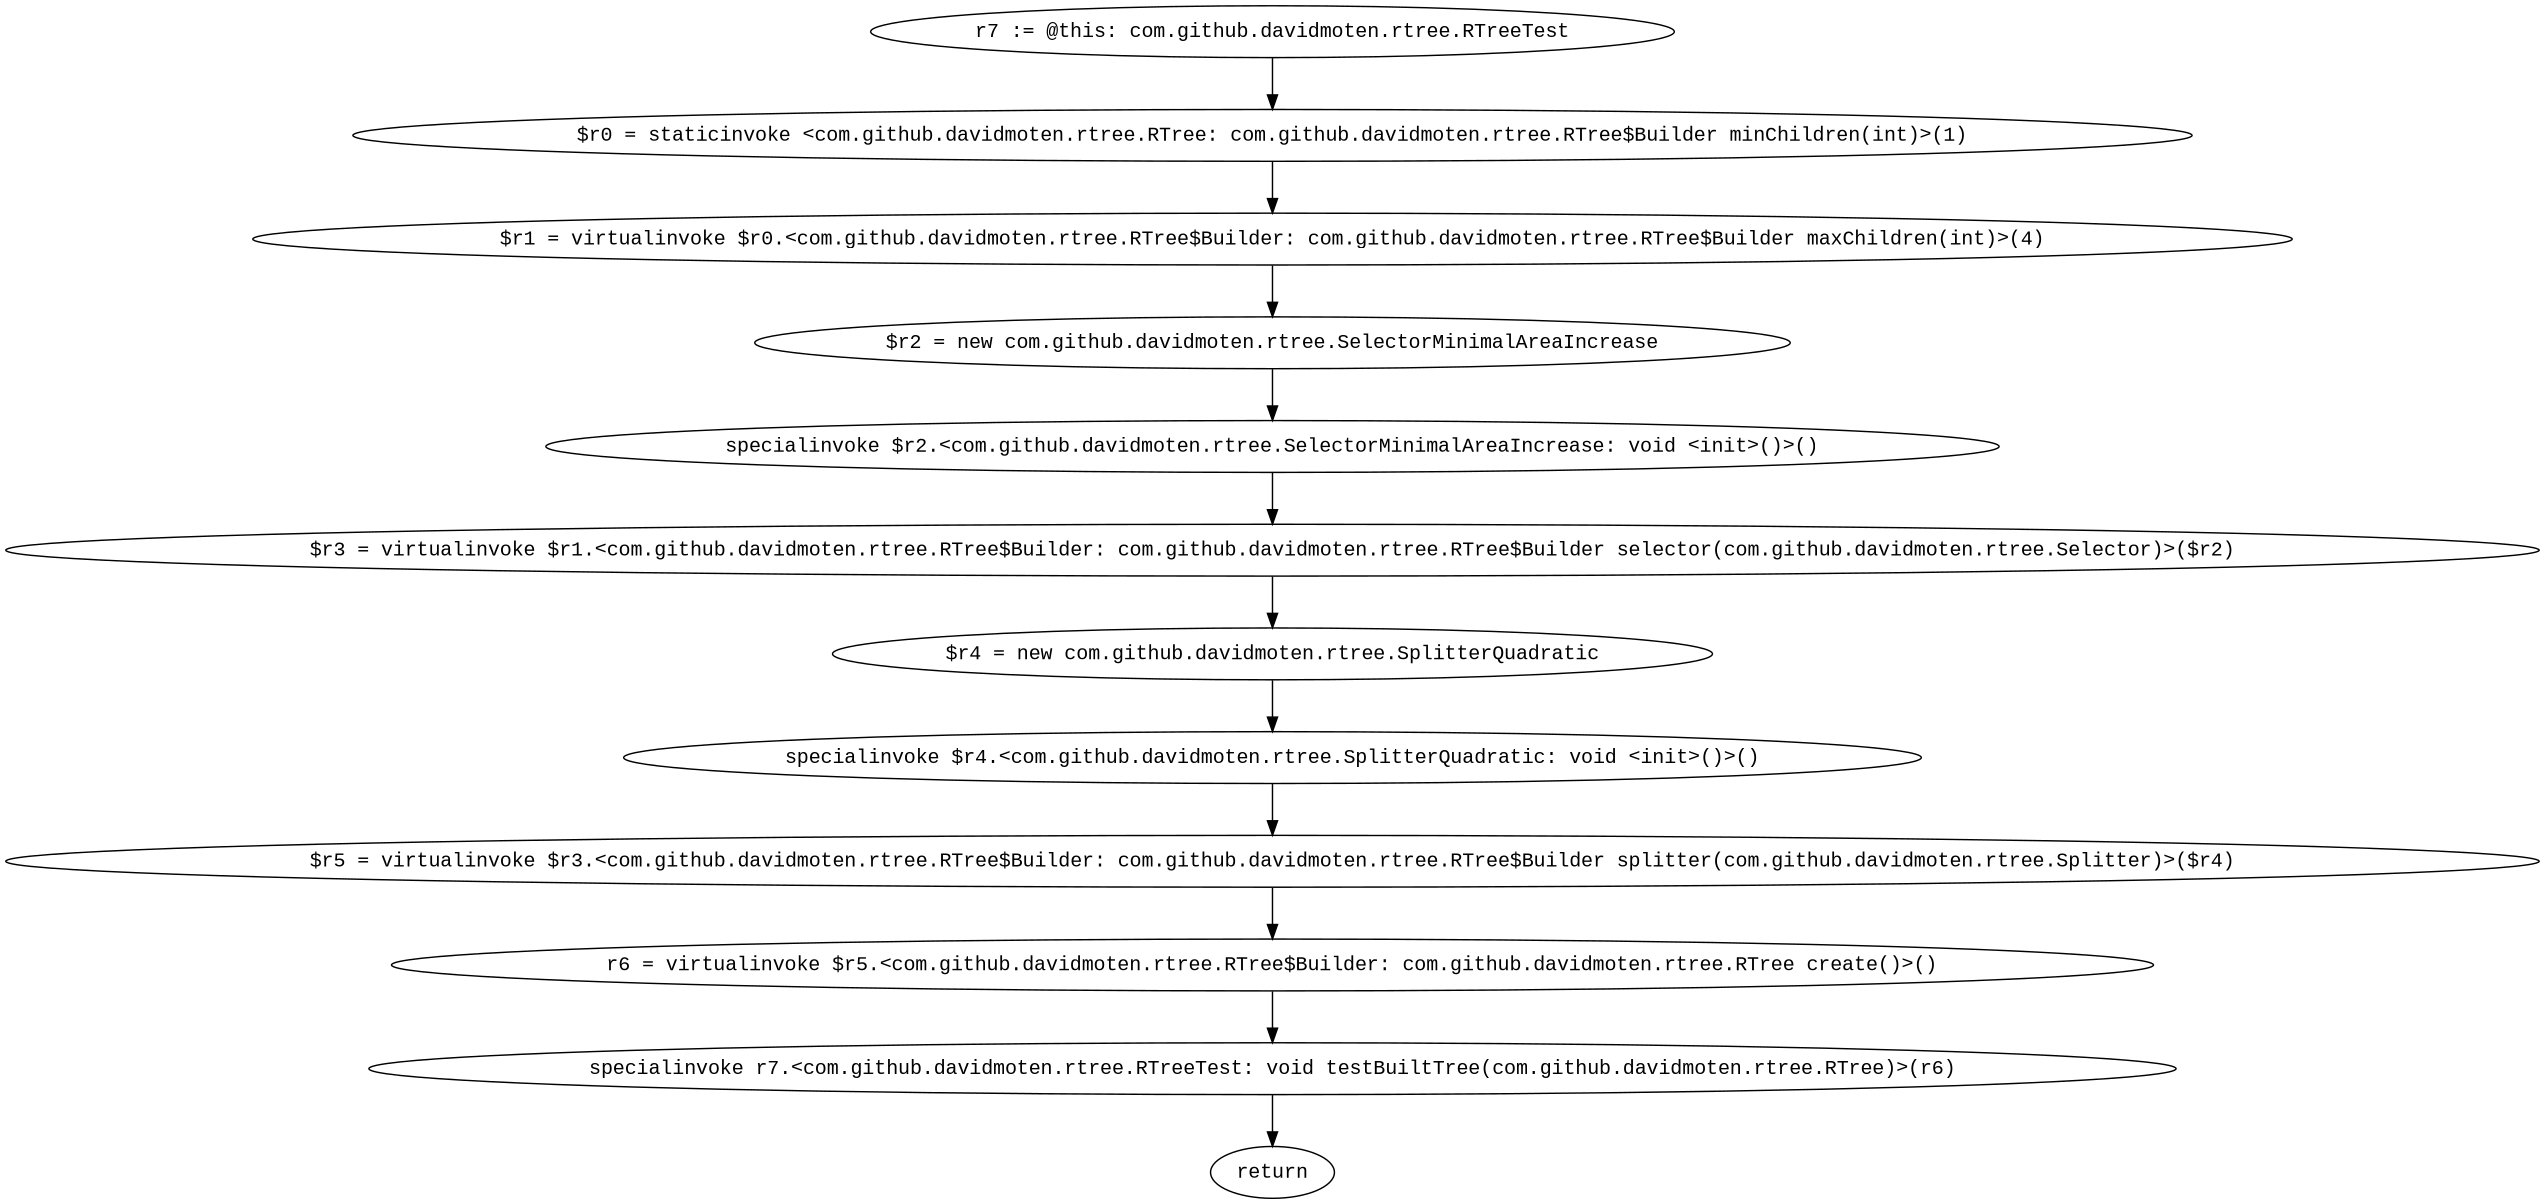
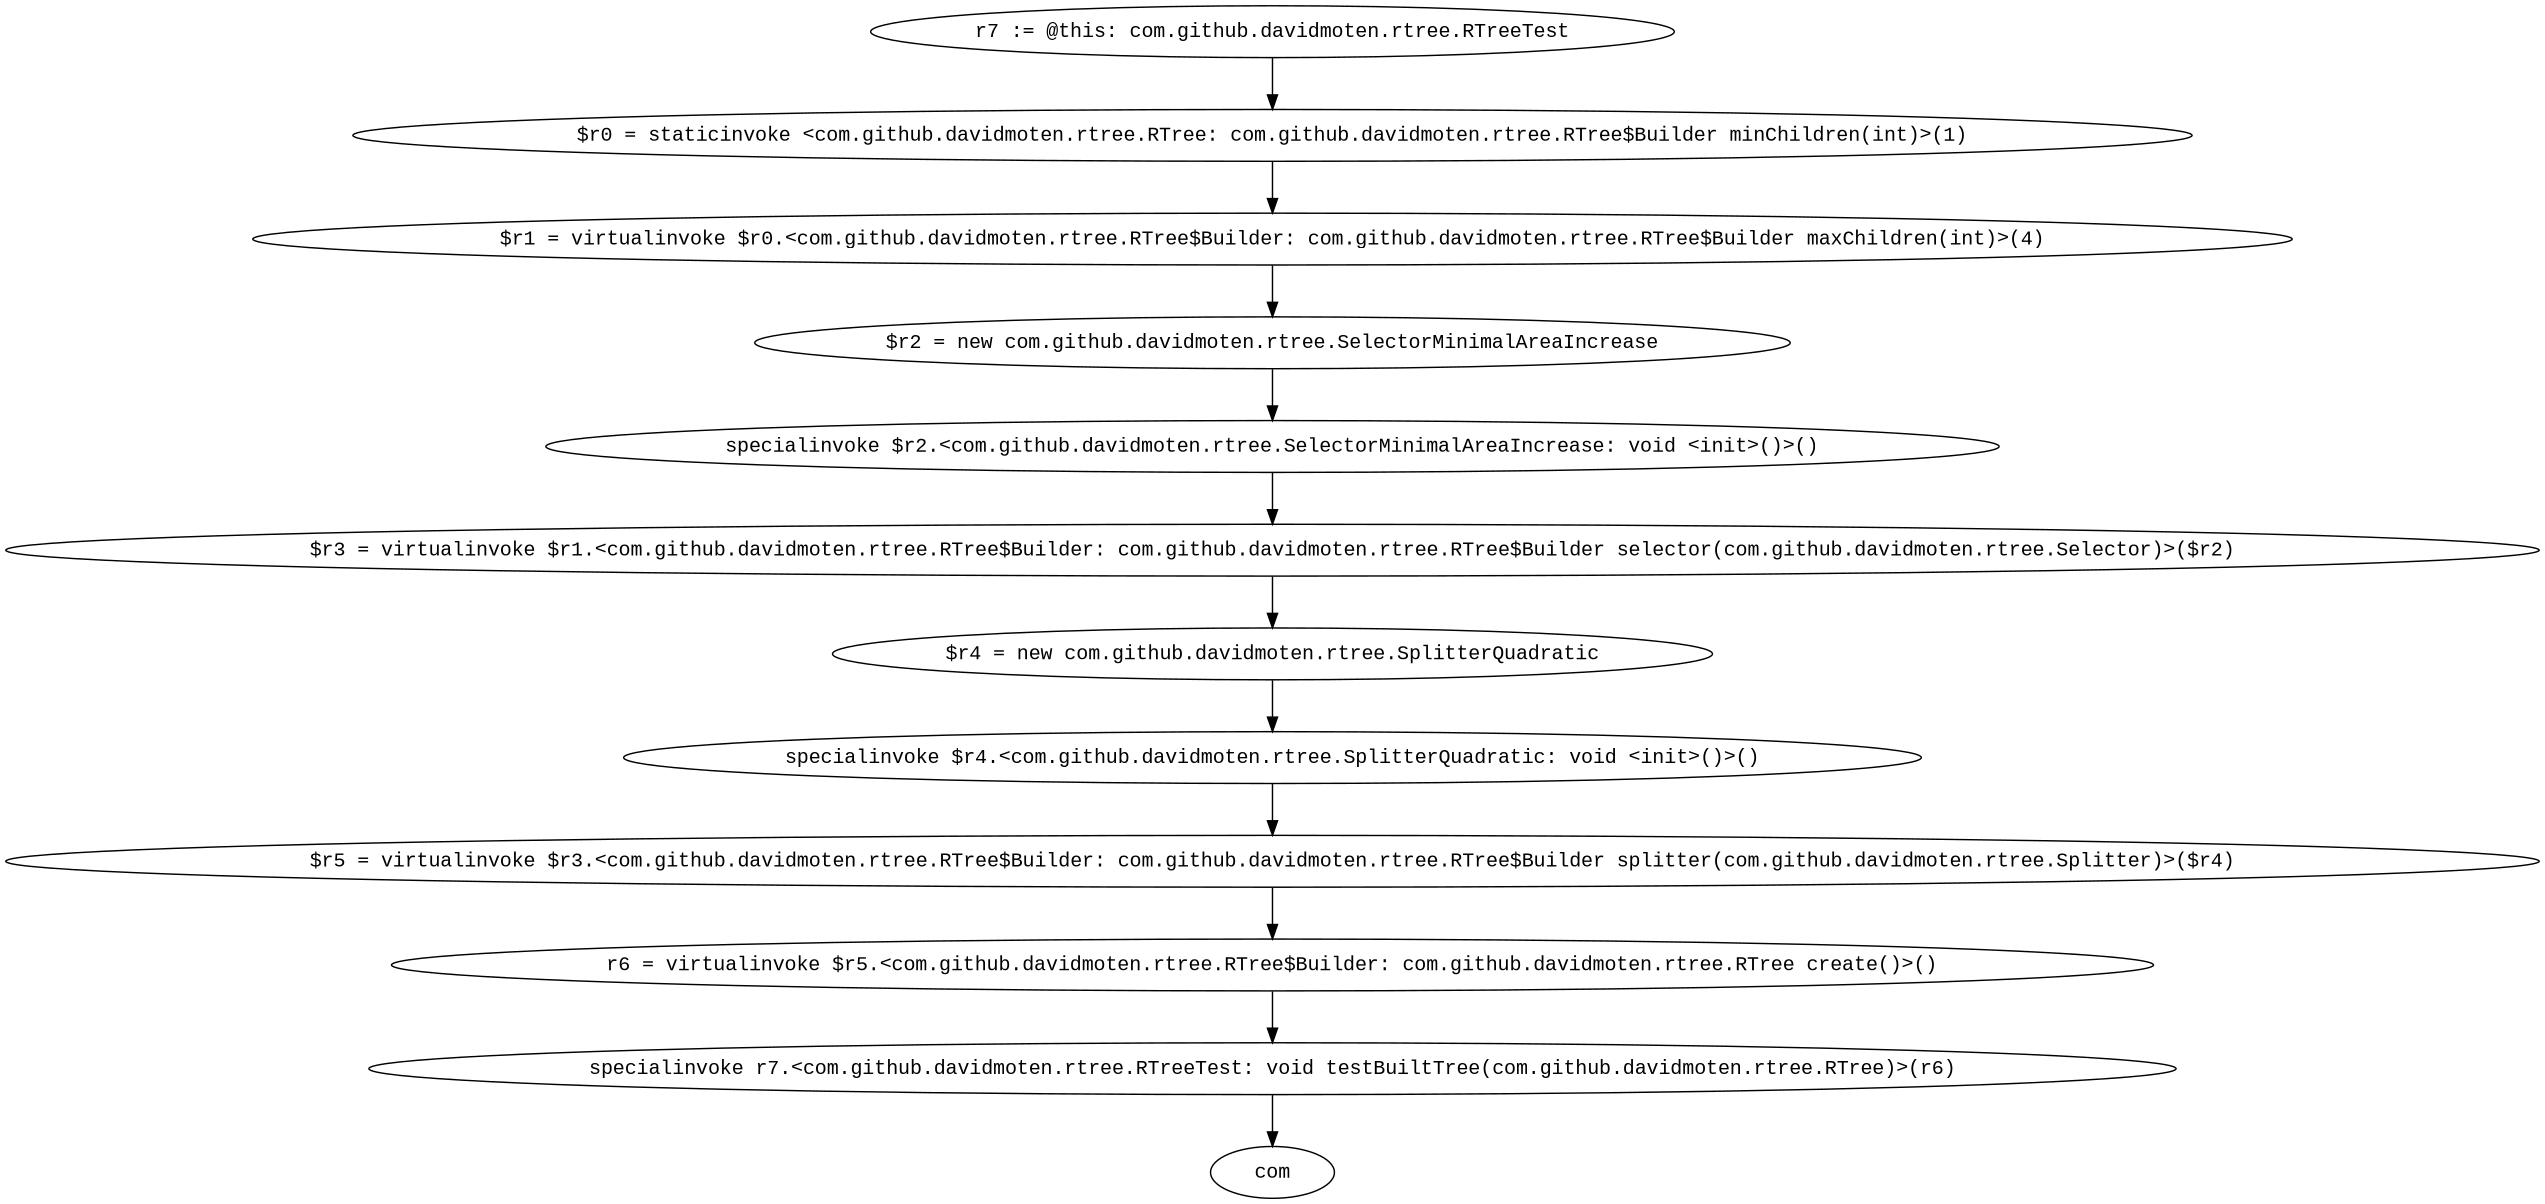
(1272, 1172) -> (1272, 1172)
